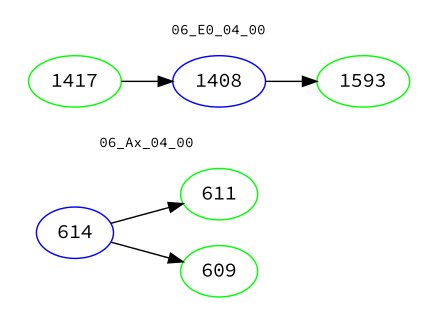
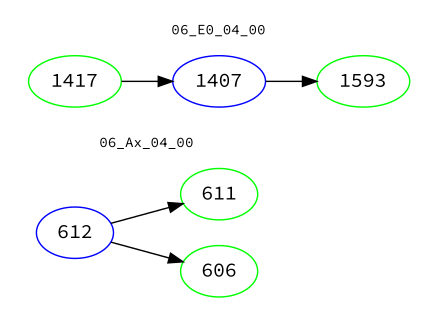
(219, 81) -> (219, 81)
(75, 233) -> (75, 233)
(219, 271) -> (219, 271)
